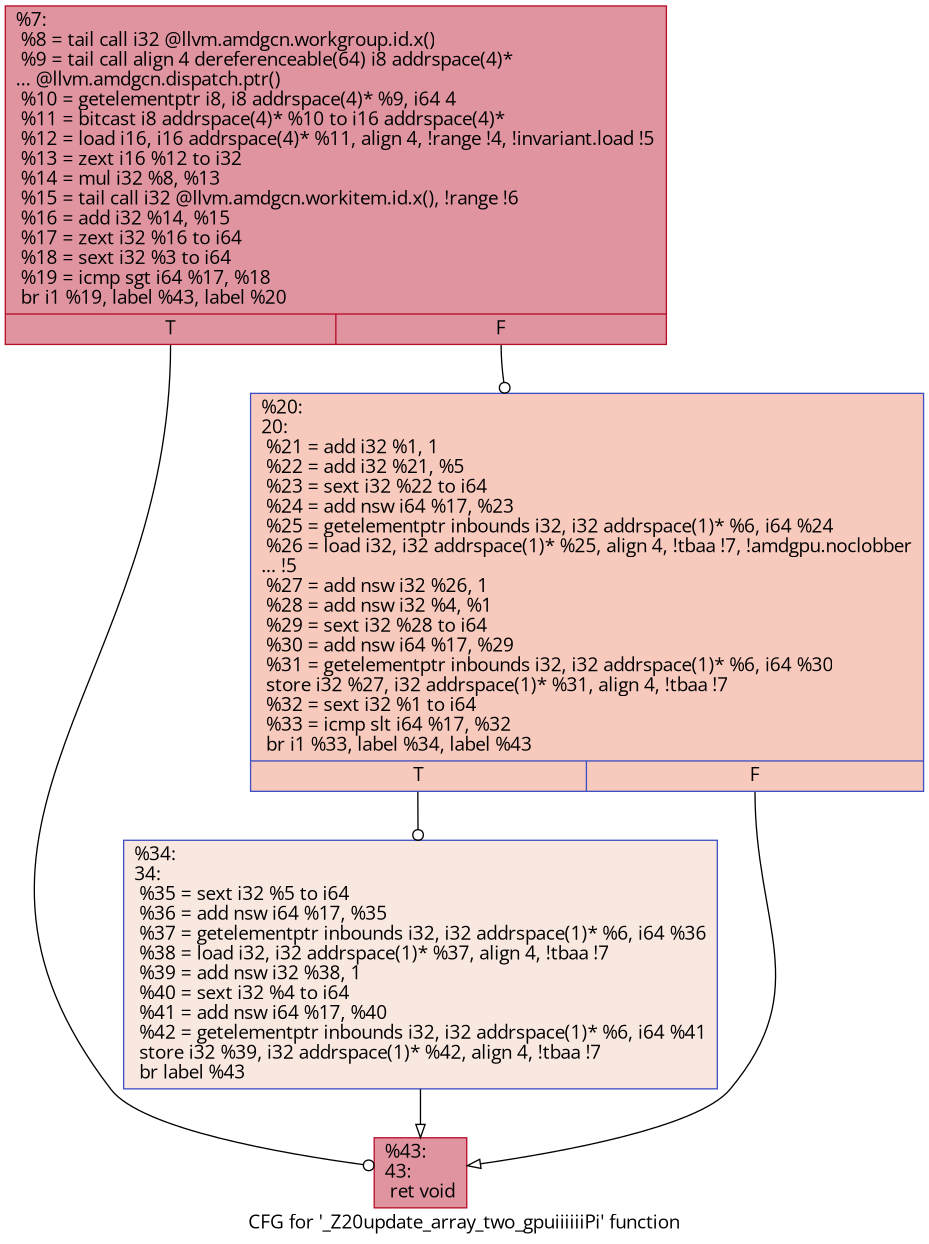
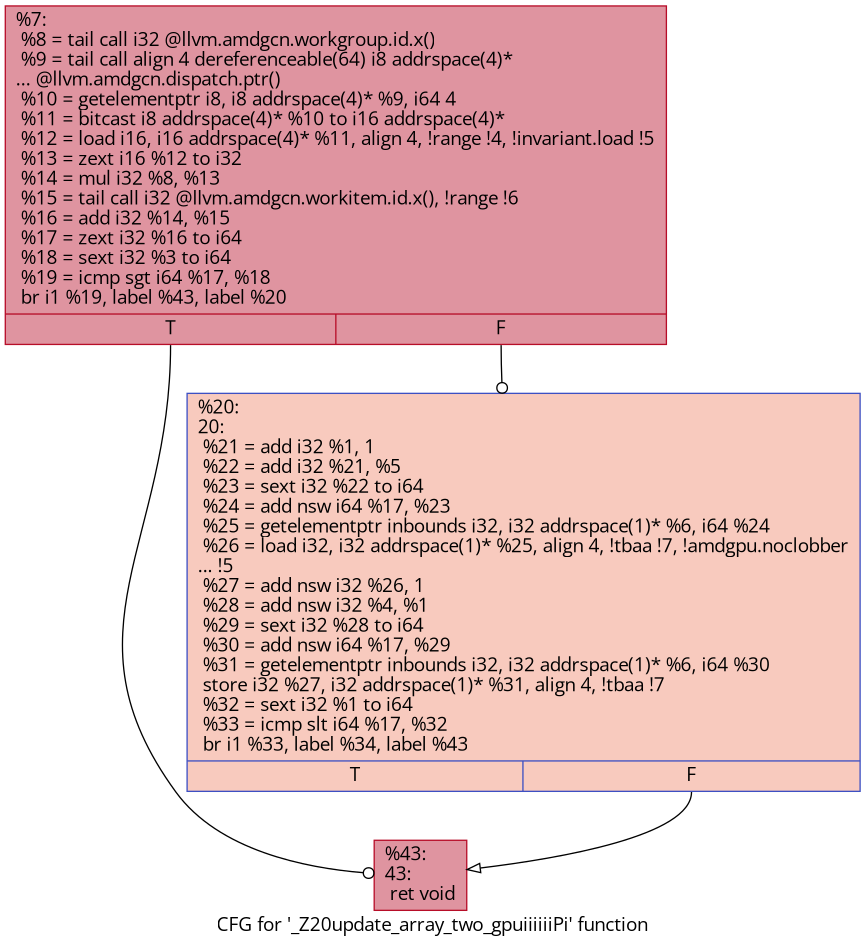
(420, 965) -> none
